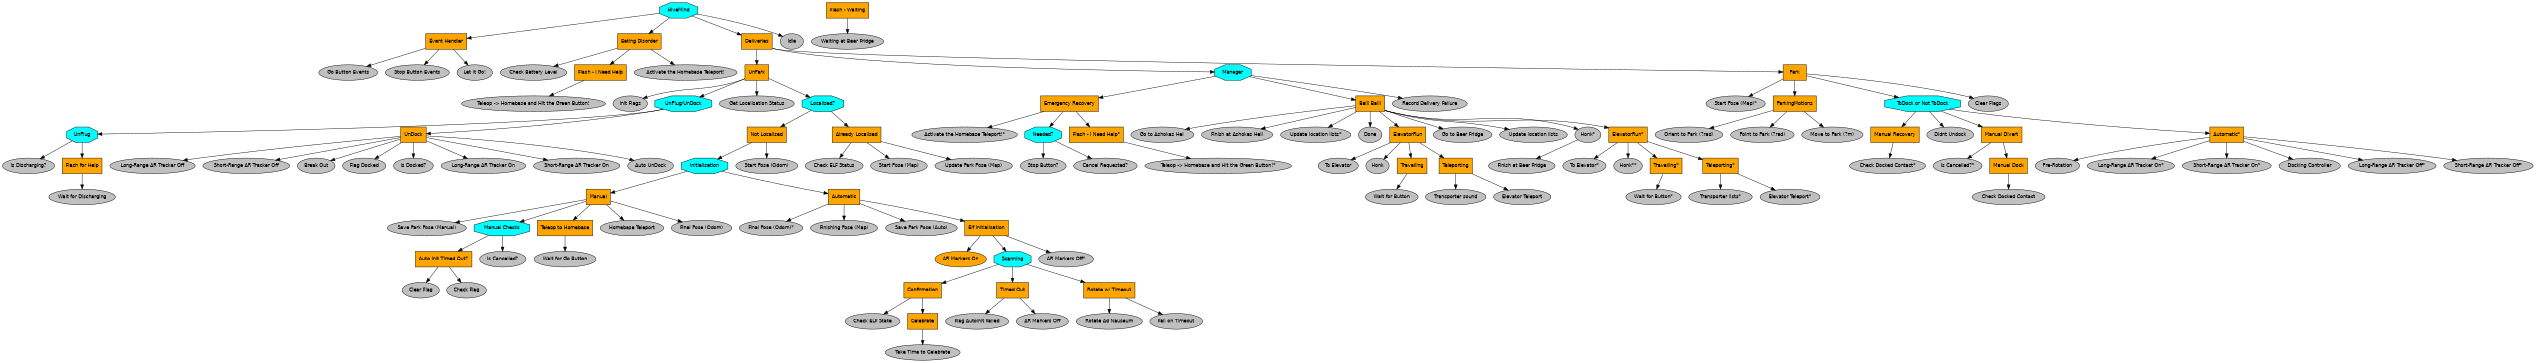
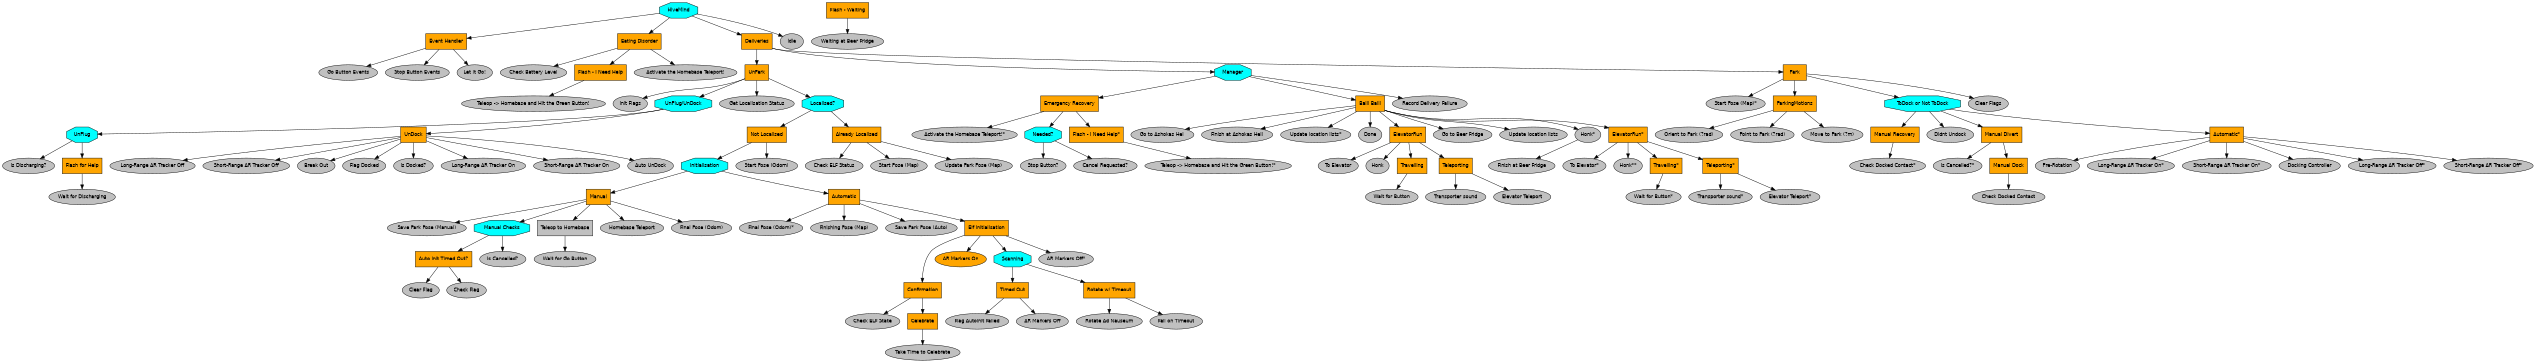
(1720, 197) -> (1720, 197)
(565, 228) -> (565, 228)
(972, 273) -> (934, 248)
